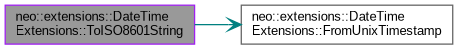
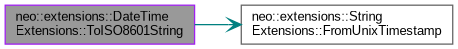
(347, 25) -> (347, 25)
